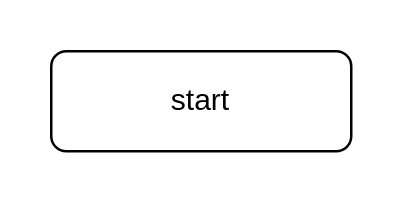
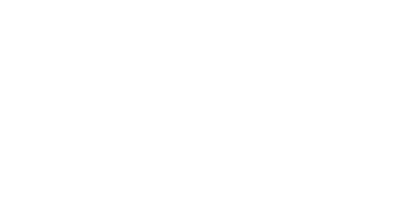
(201, 101) -> none
